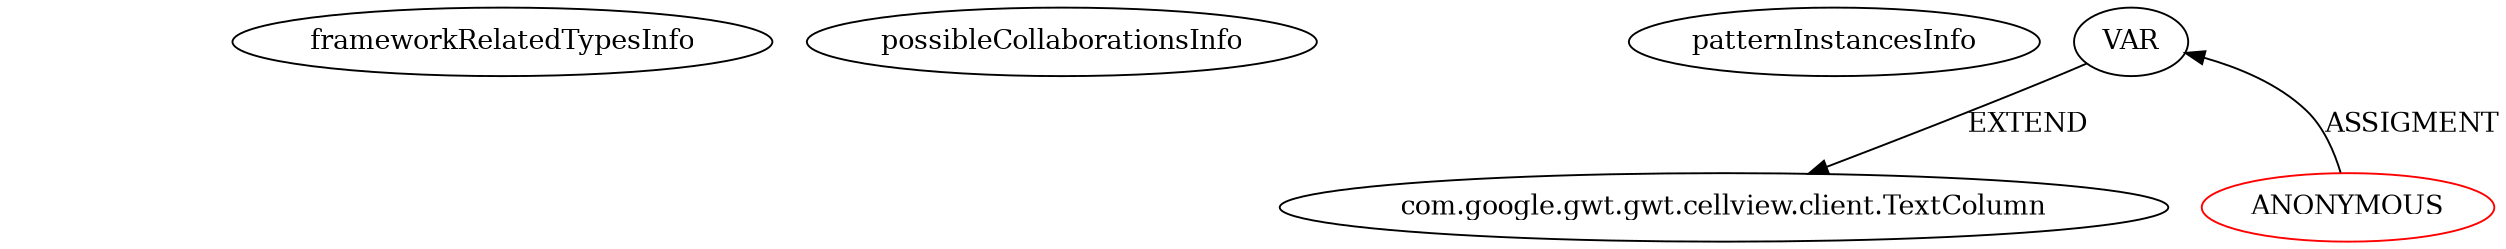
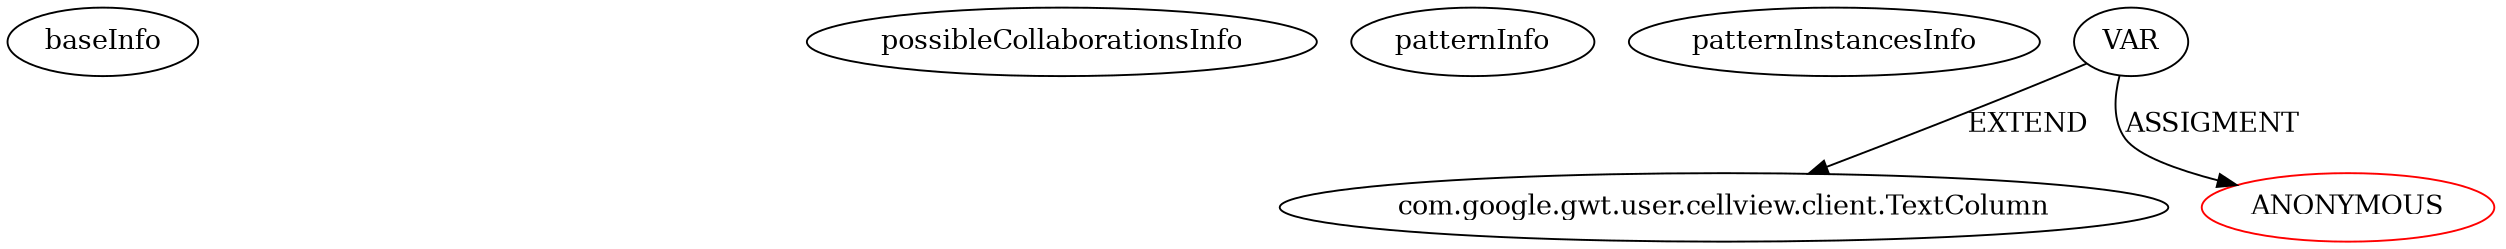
none -> (103, 42)
(502, 42) -> none
none -> (1473, 42)
(2289, 96) -> (2140, 151)
(1724, 207) -> (1724, 207)
